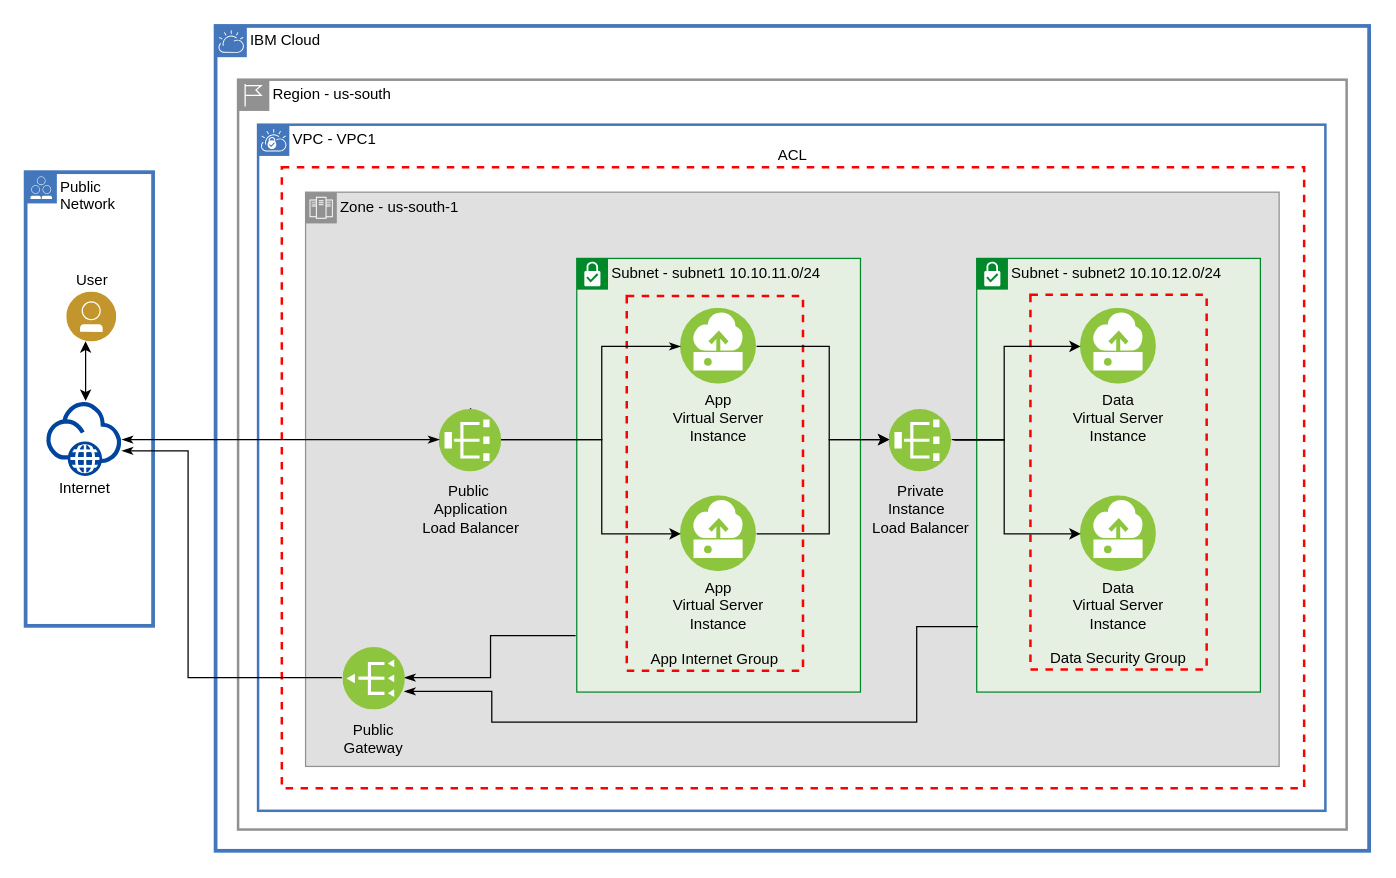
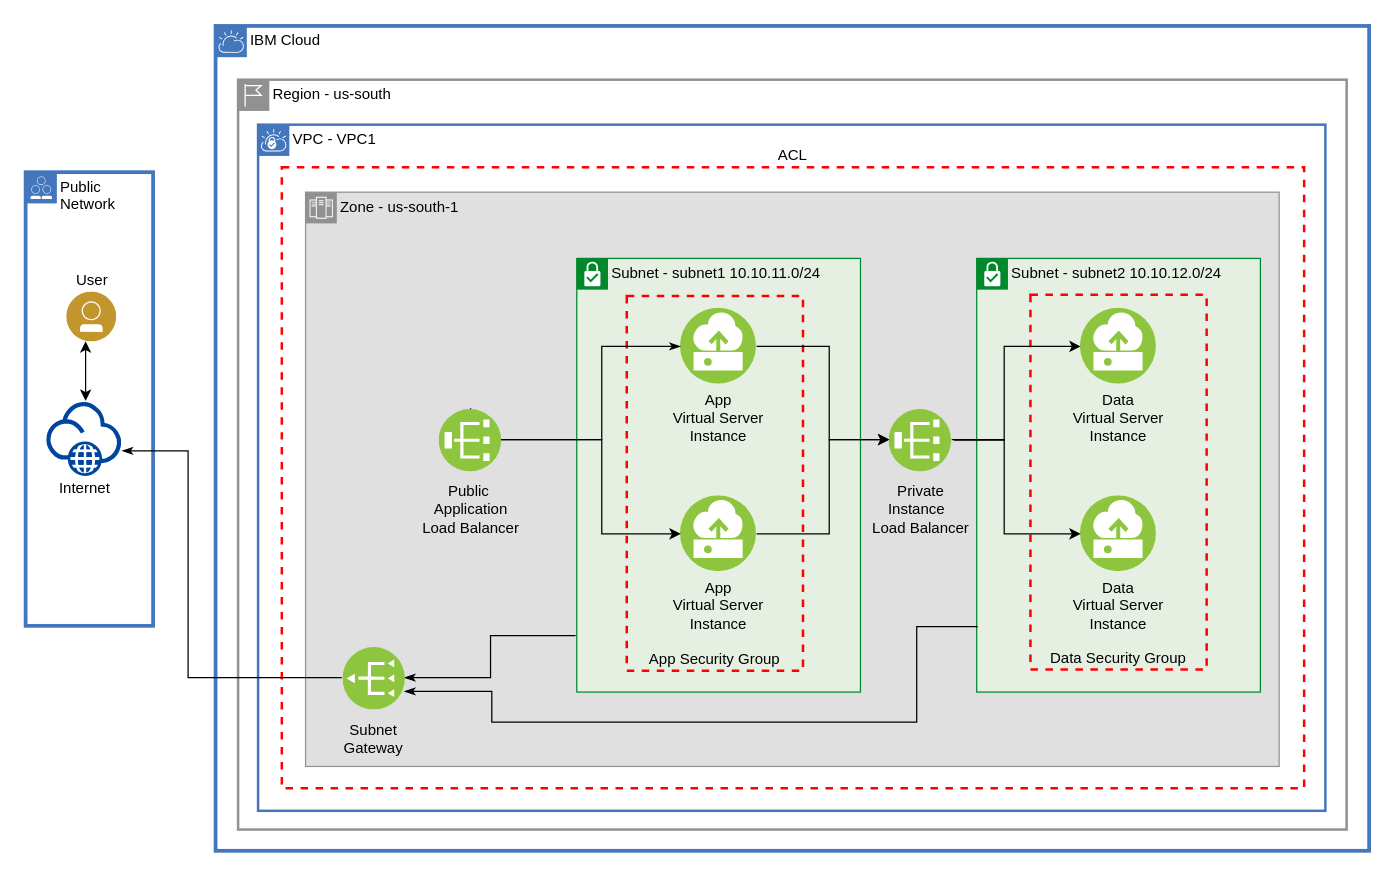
(281, 439) -> none
(715, 660) -> (715, 660)
(374, 740) -> (374, 740)
